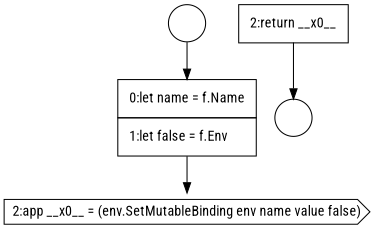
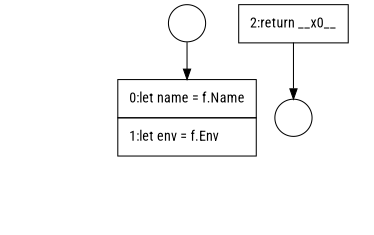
(179, 136) -> (175, 136)
(187, 212) -> none
